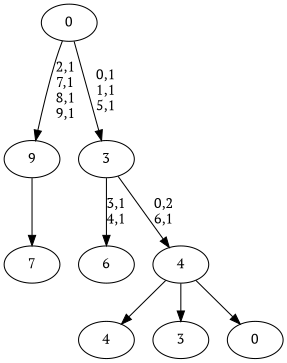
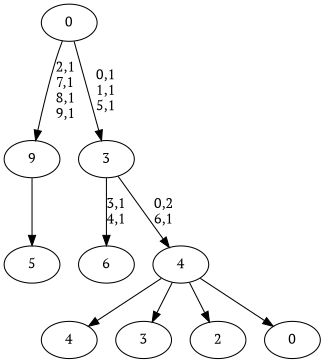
(32, 265) -> (32, 265)
none -> (218, 340)
